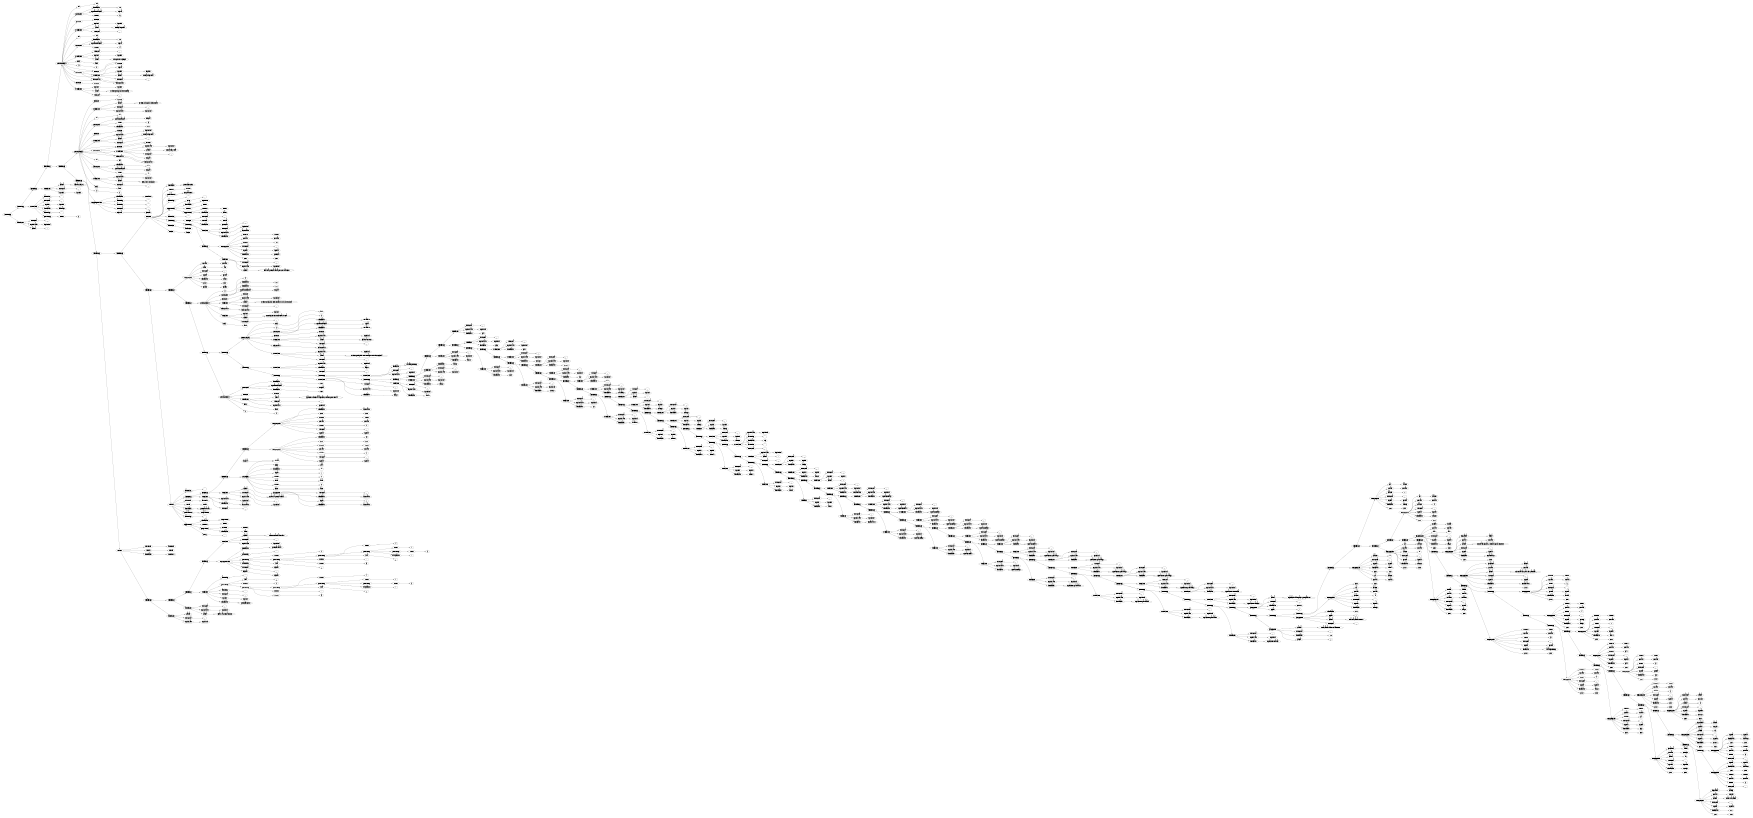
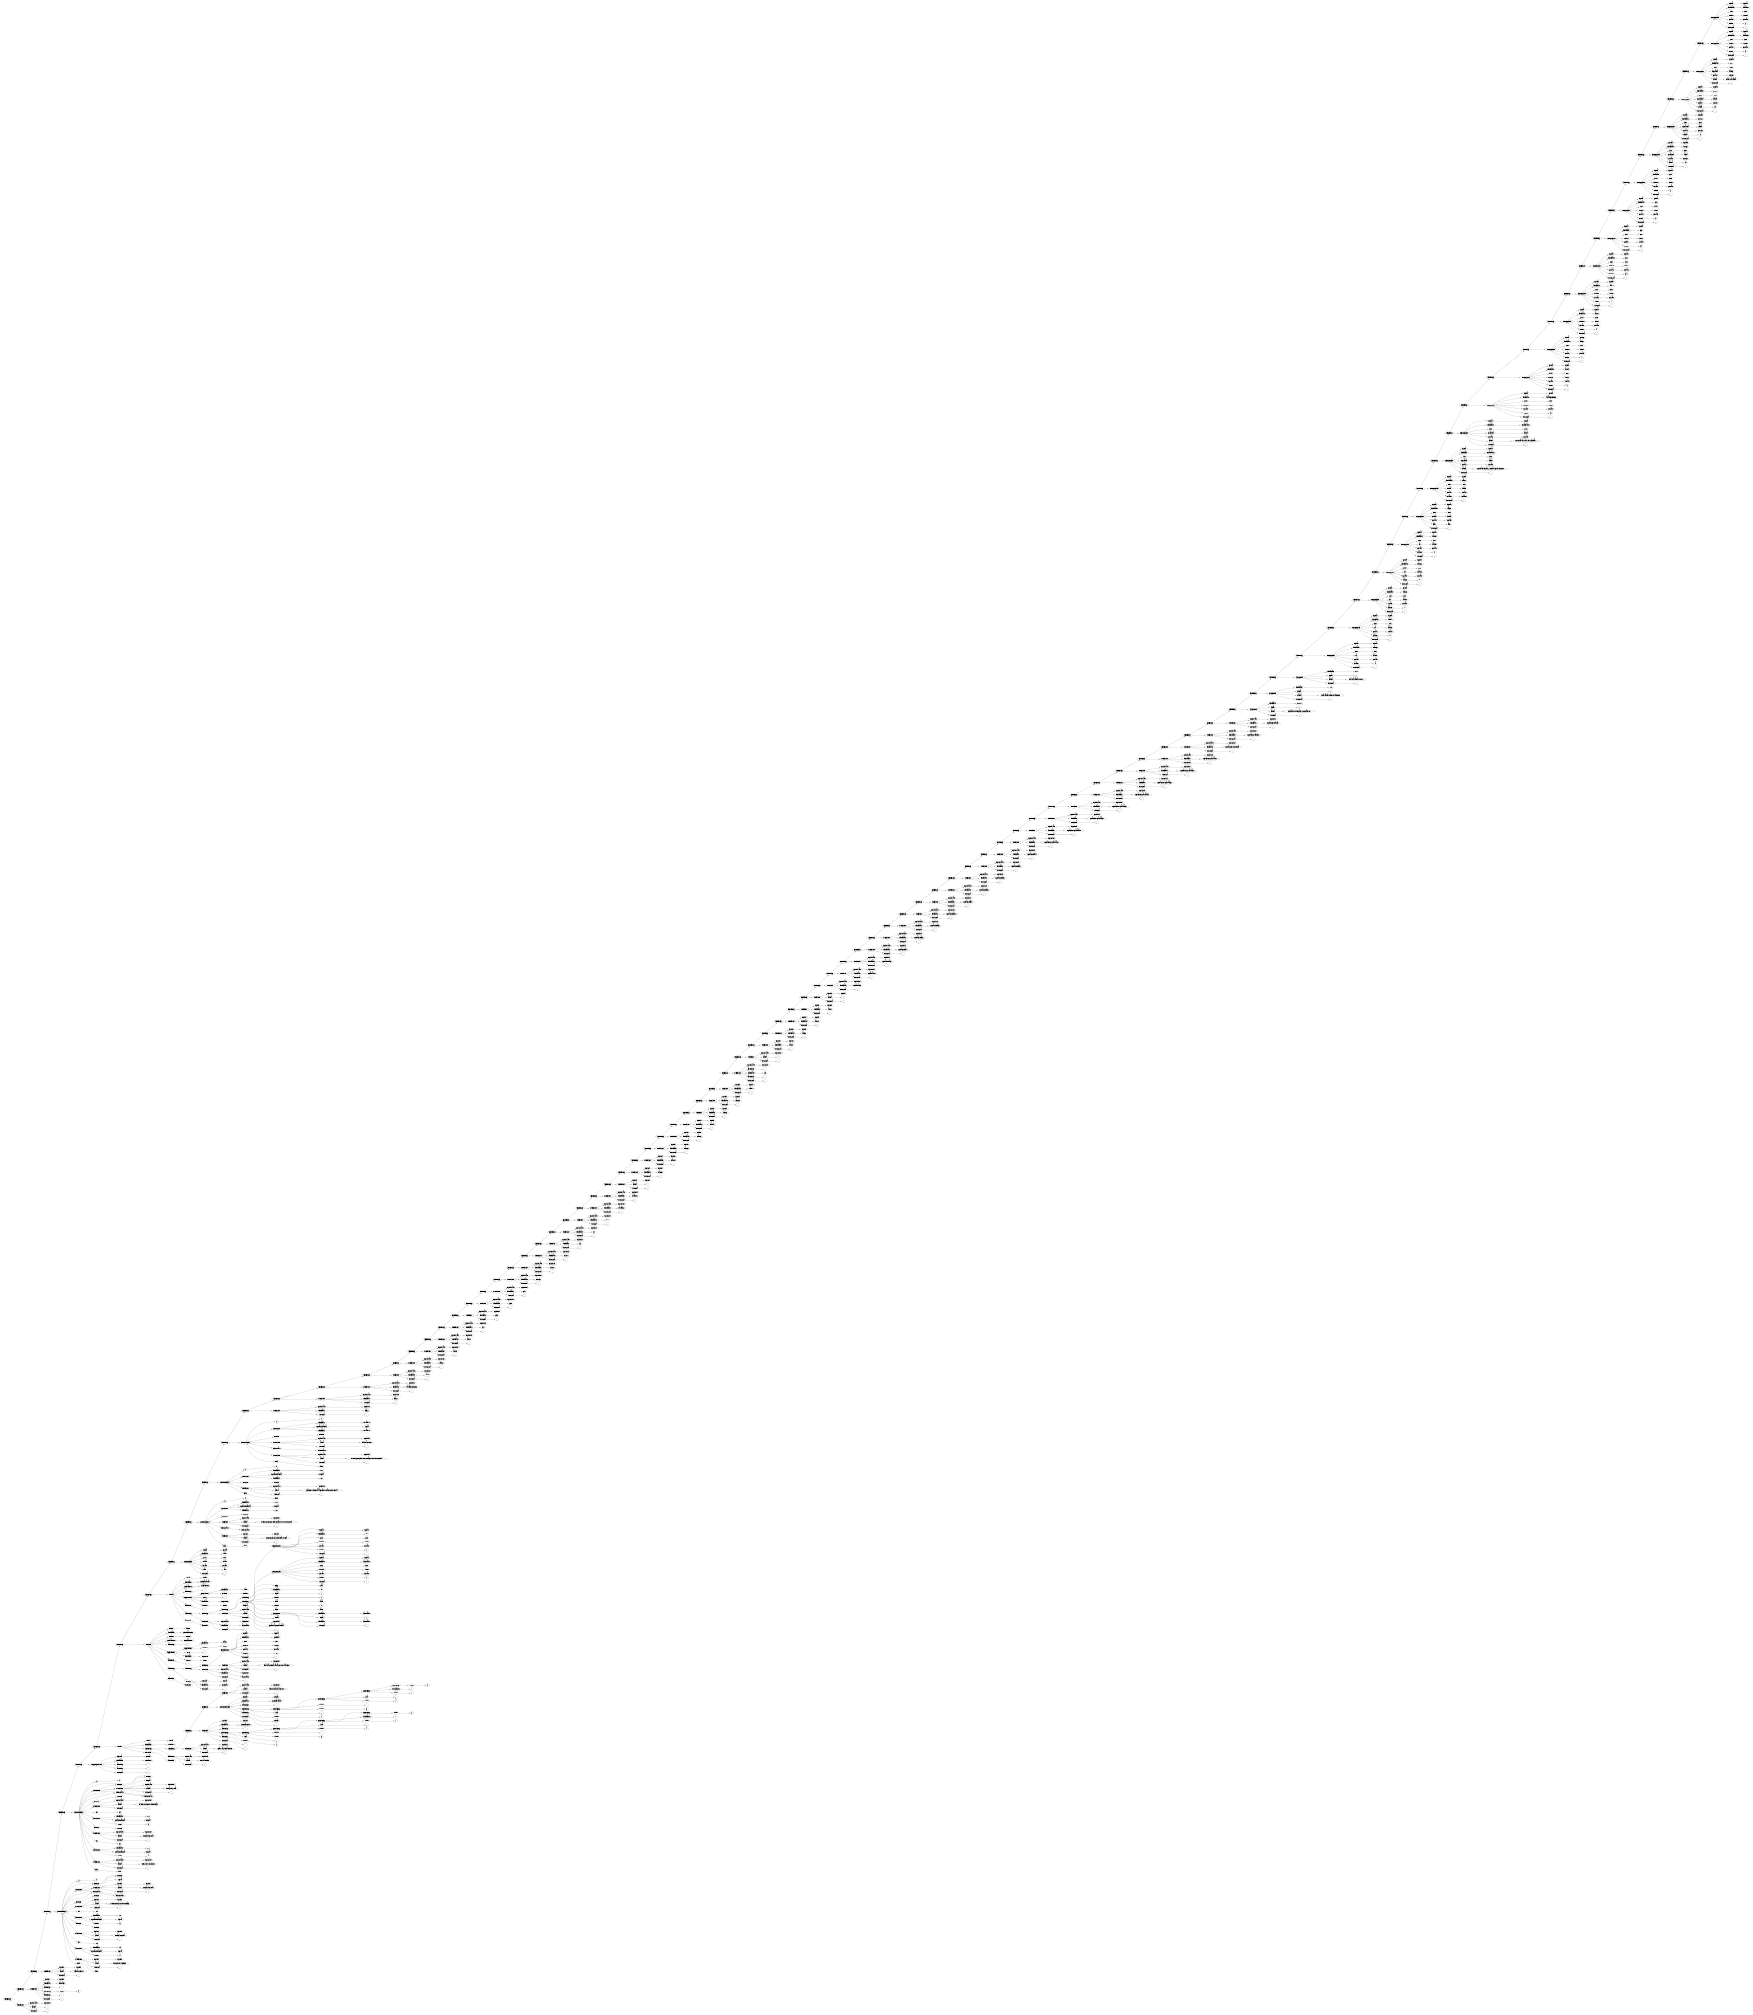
none -> (205, 1761)
